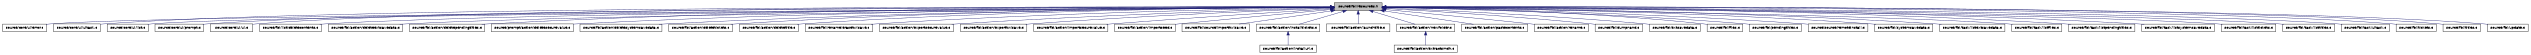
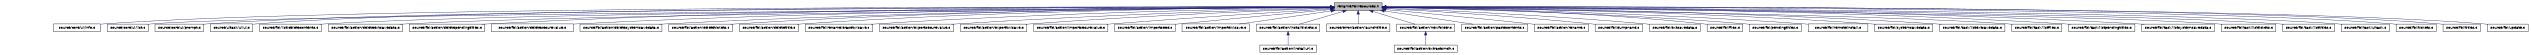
(1358, 7) -> (1358, 7)
(25, 28) -> none
(77, 28) -> (77, 28)
(232, 28) -> (232, 28)
(532, 28) -> (532, 28)
(1216, 28) -> (1216, 28)
(1358, 28) -> (1358, 28)
(1838, 28) -> (1838, 28)
